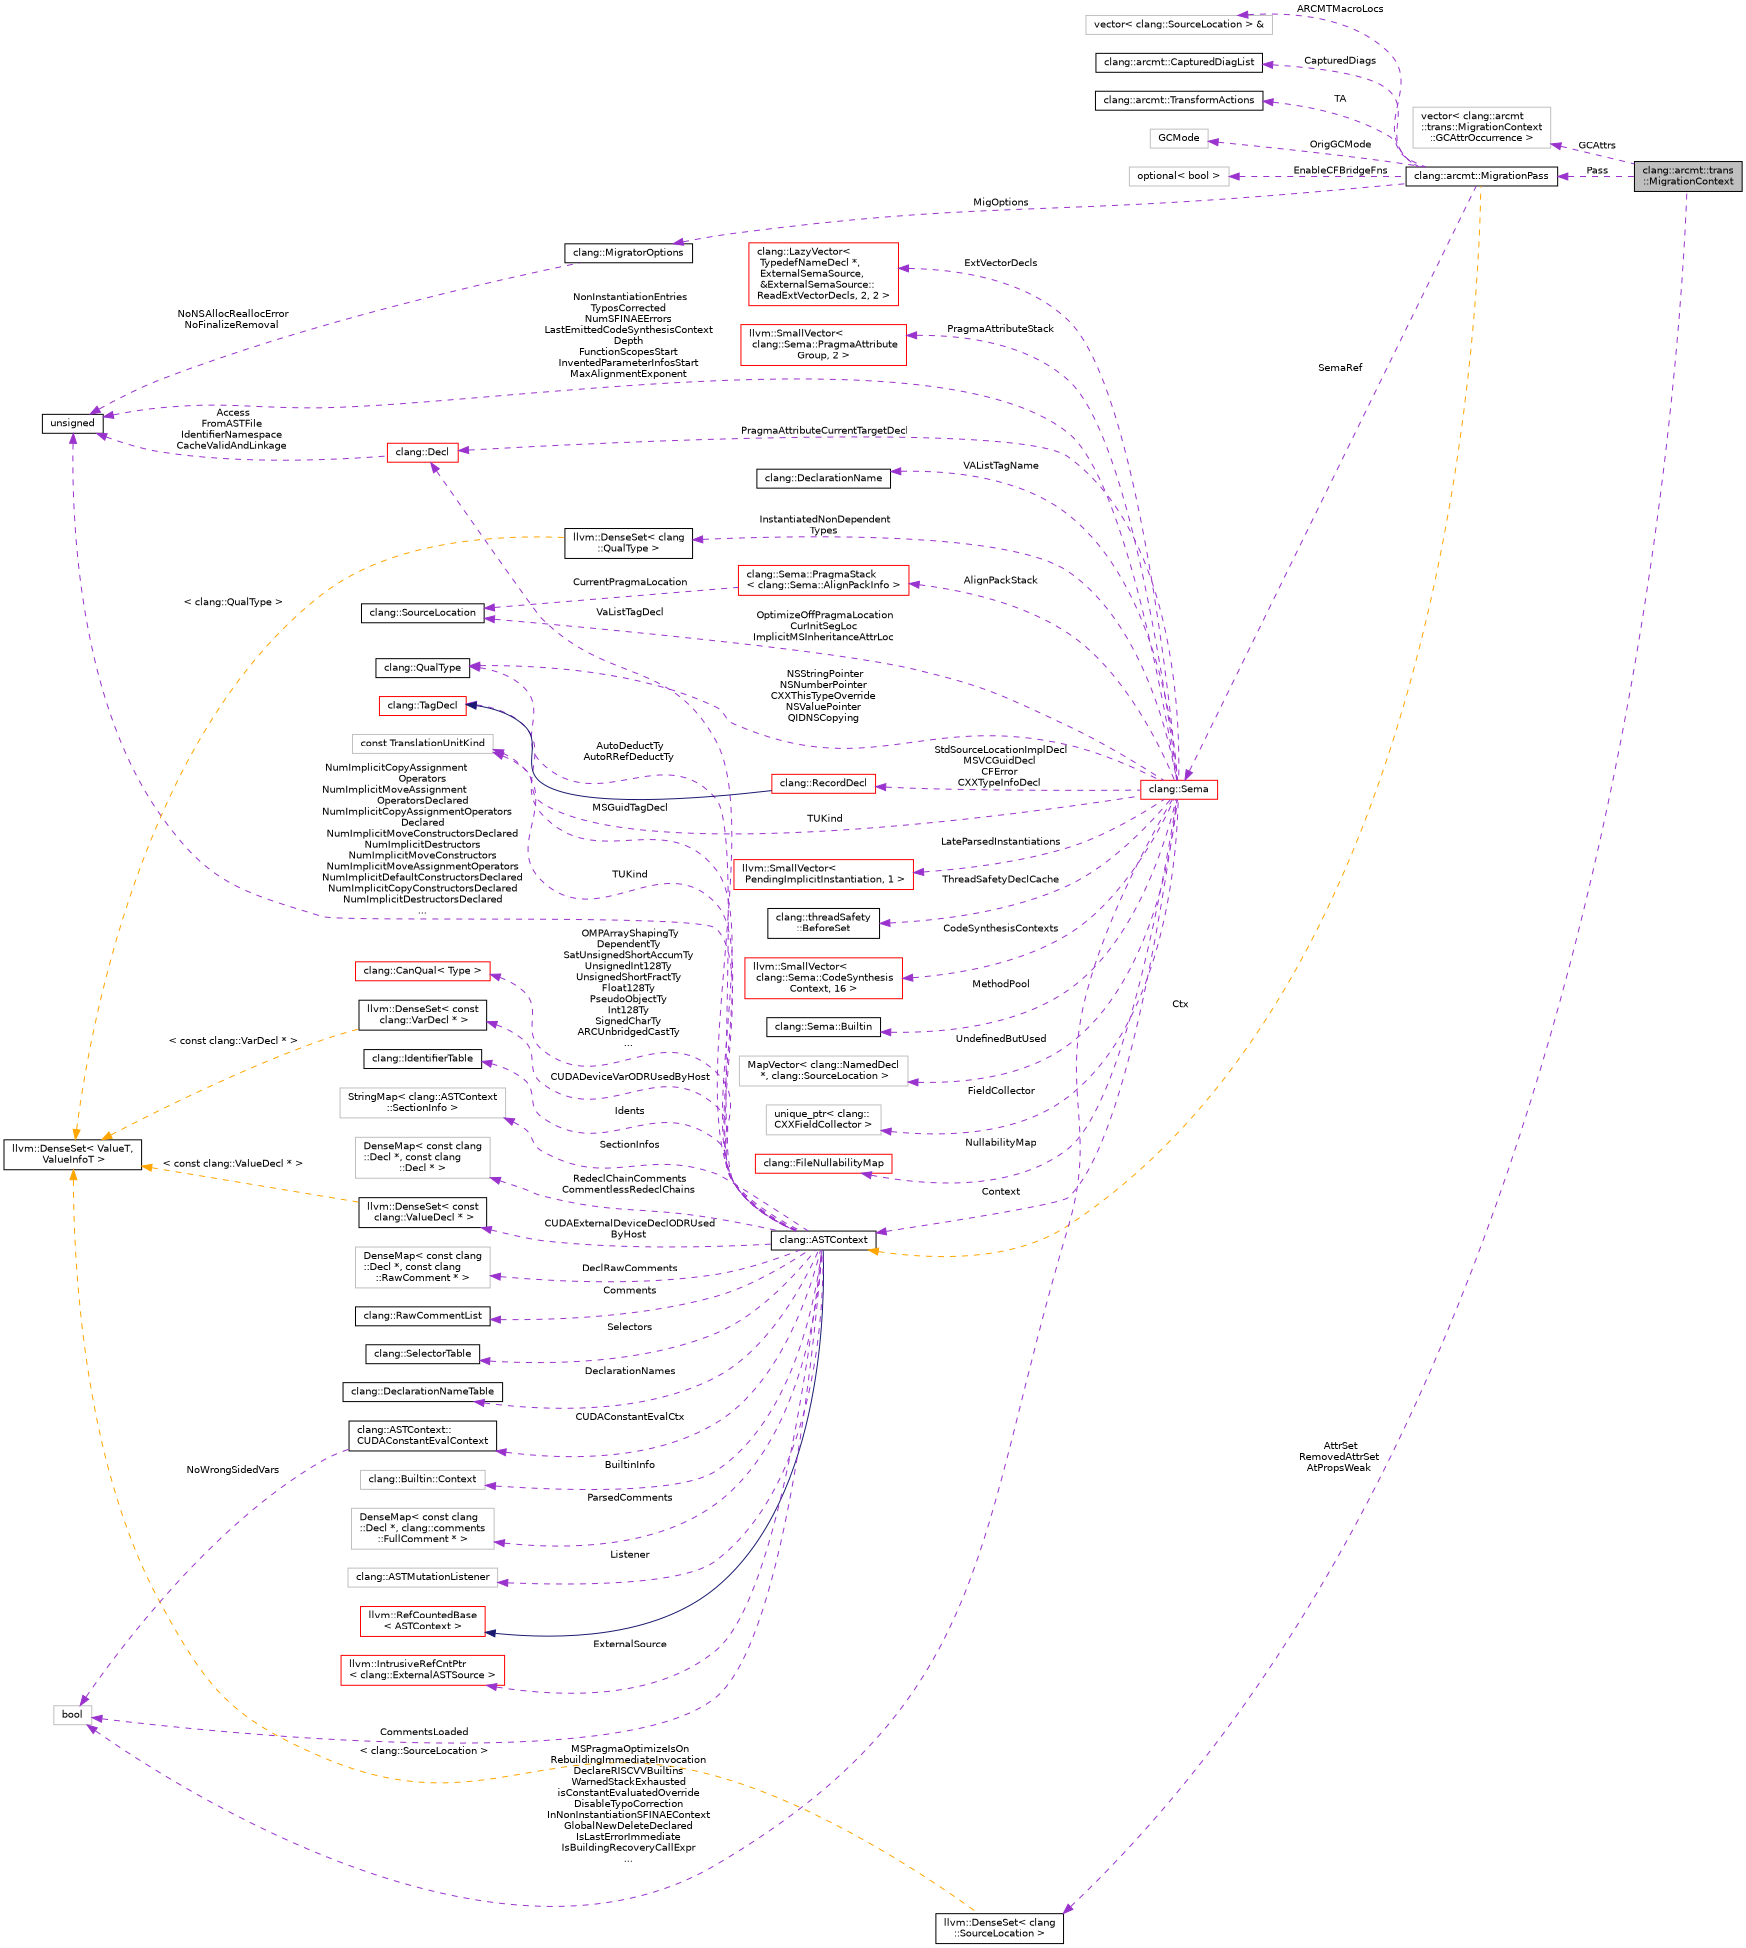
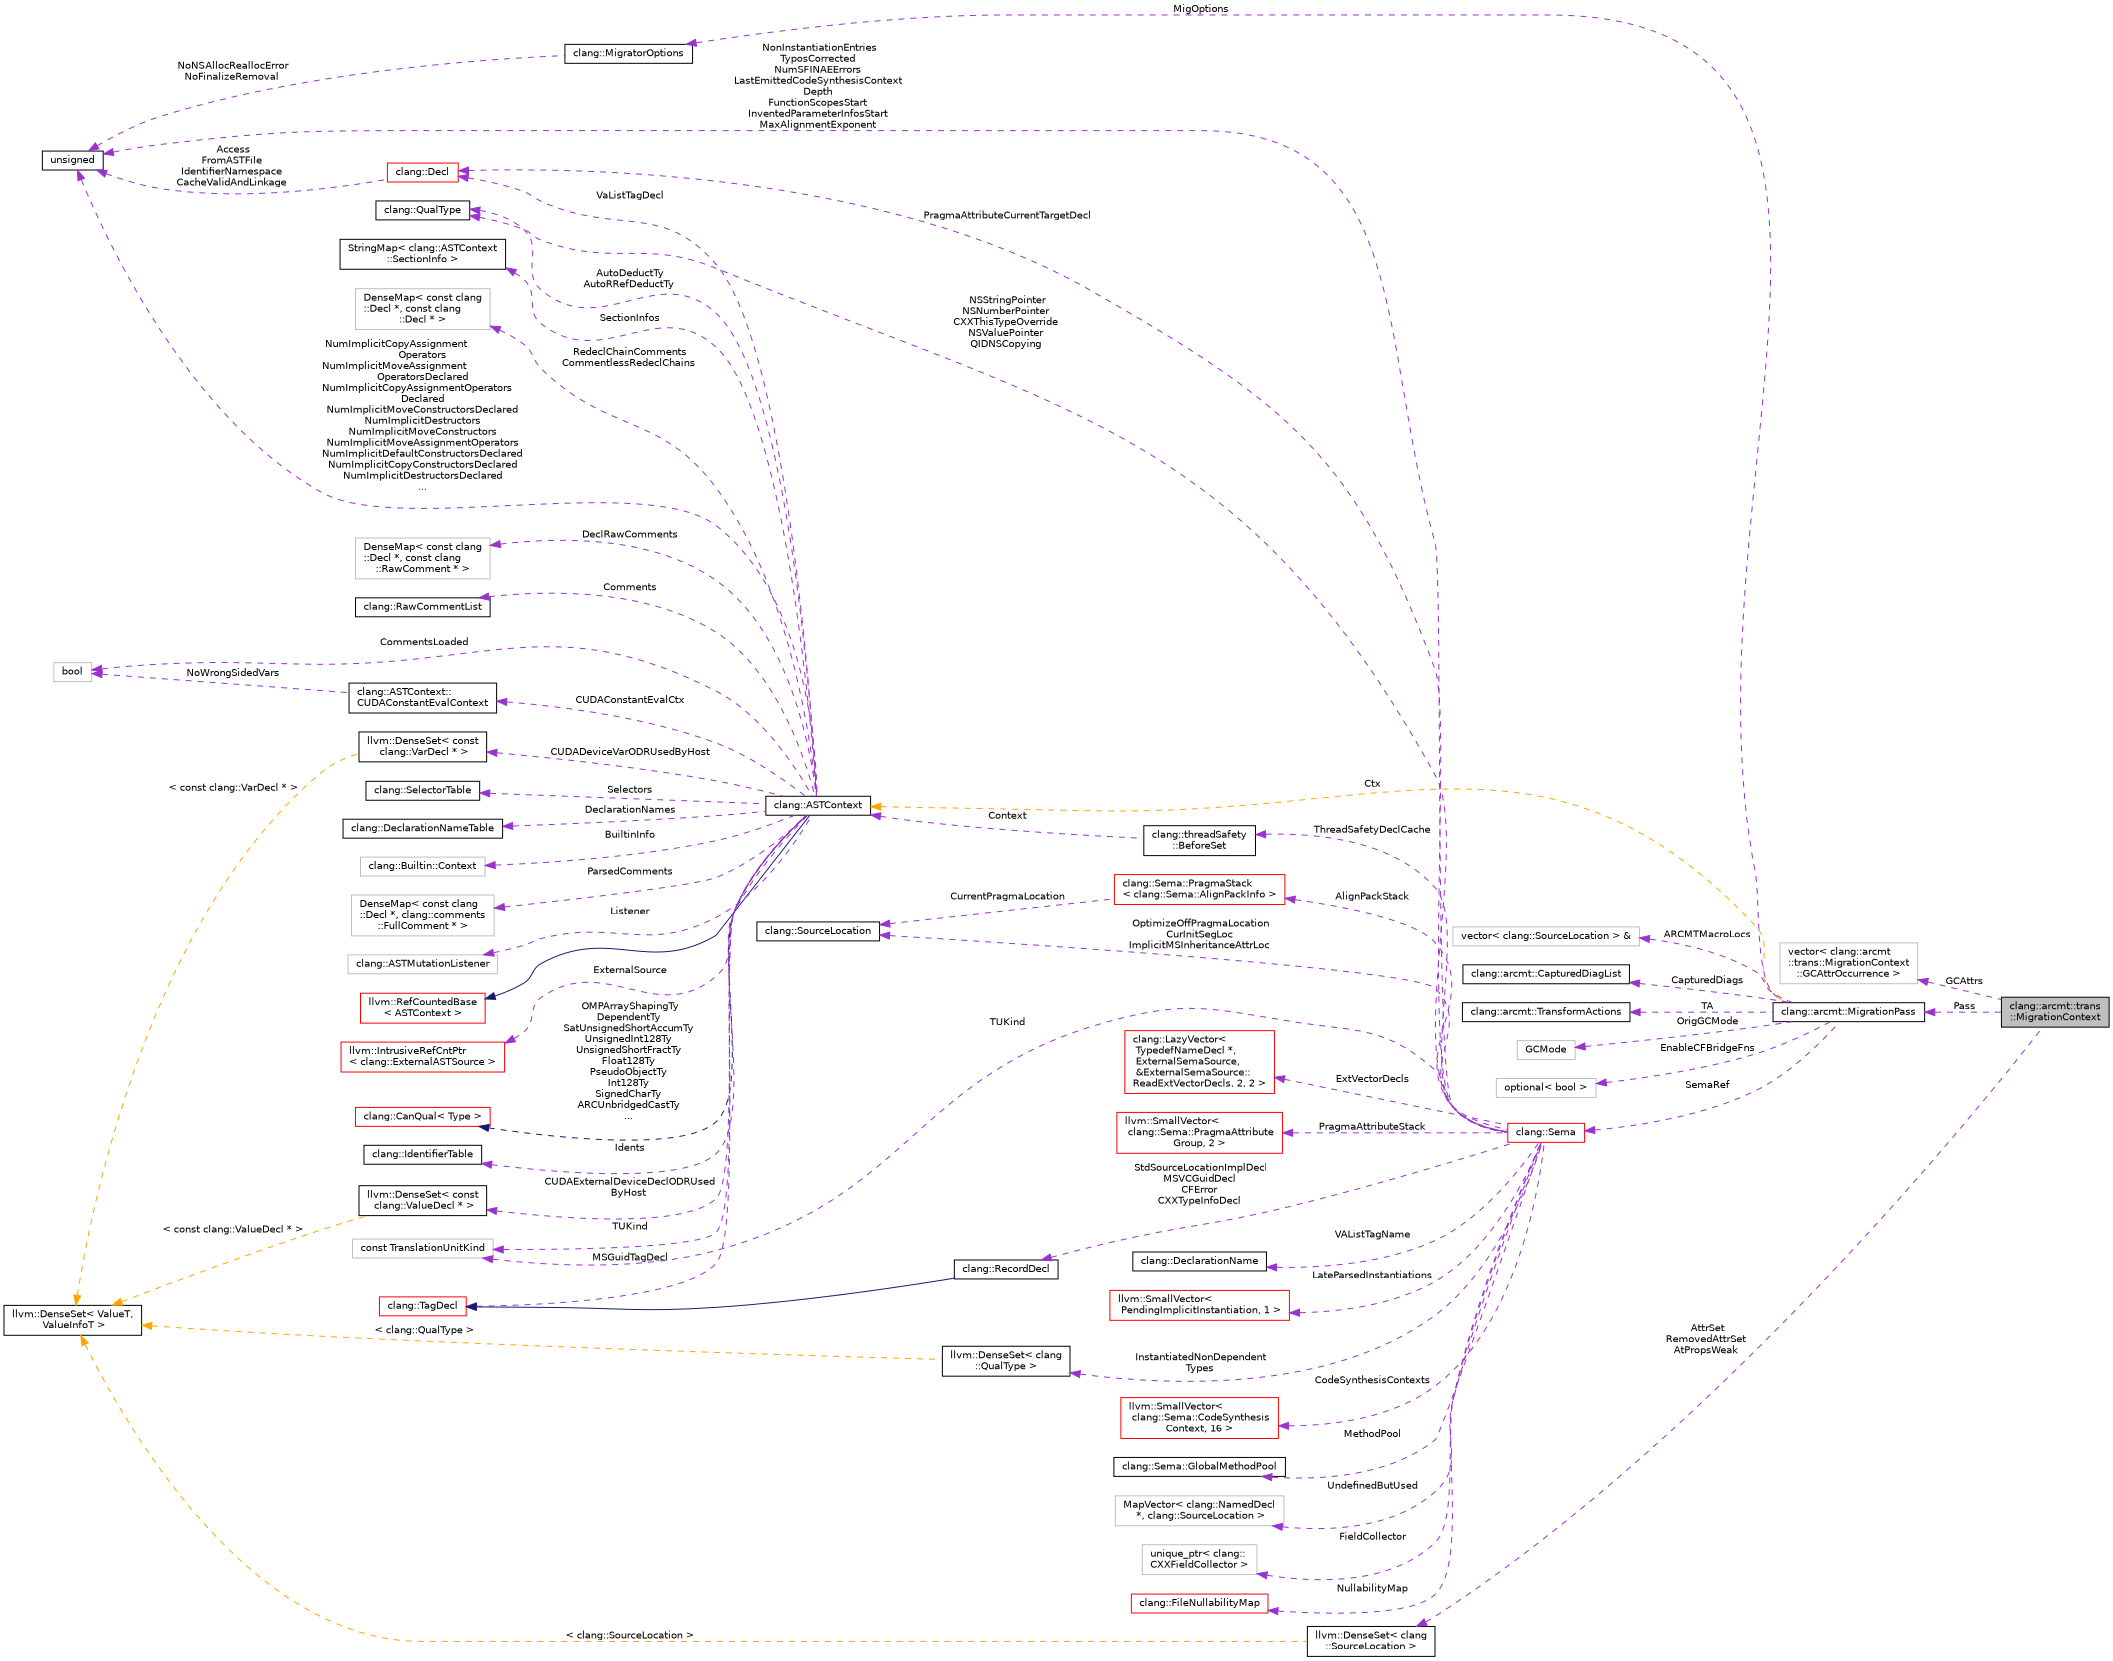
(824, 784) -> (1006, 1269)
(824, 1027) -> (1200, 1467)
(682, 1054) -> (721, 1114)
(1118, 1094) -> (1012, 830)
(423, 1103) -> (423, 254)
(915, 1687) -> none
